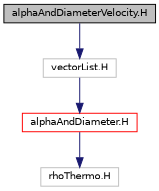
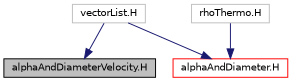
(80, 36) -> (97, 37)
(80, 145) -> (230, 36)
